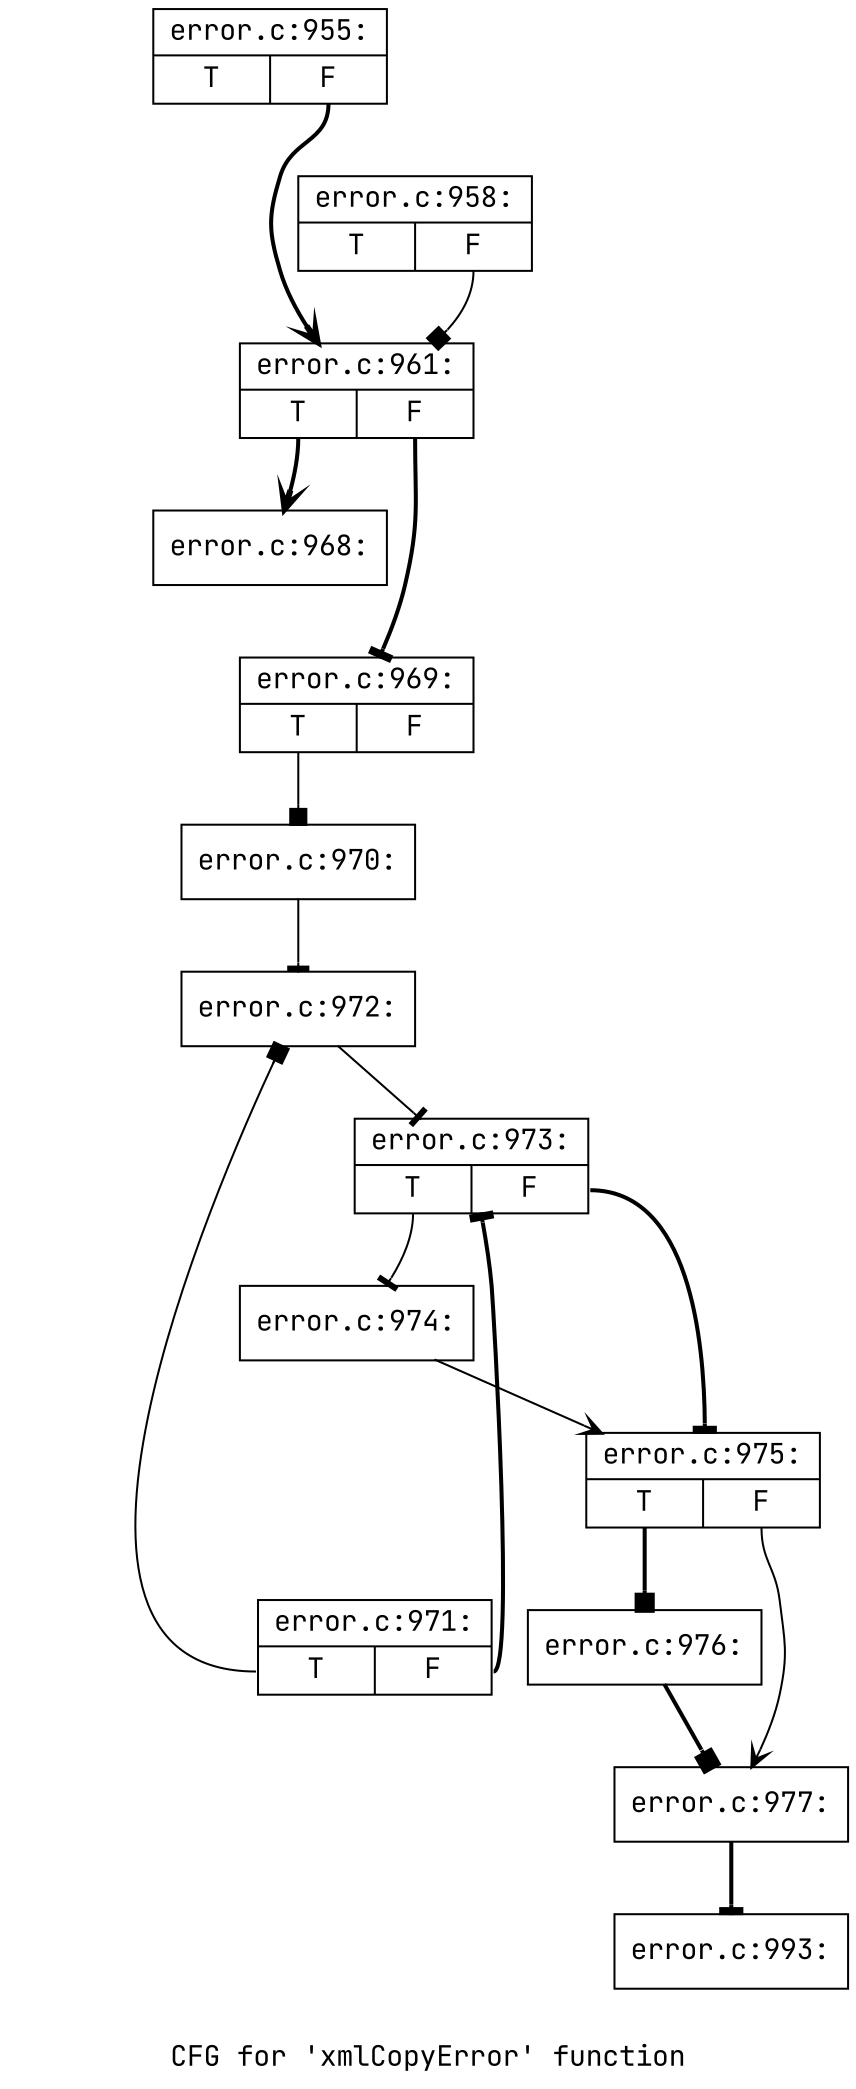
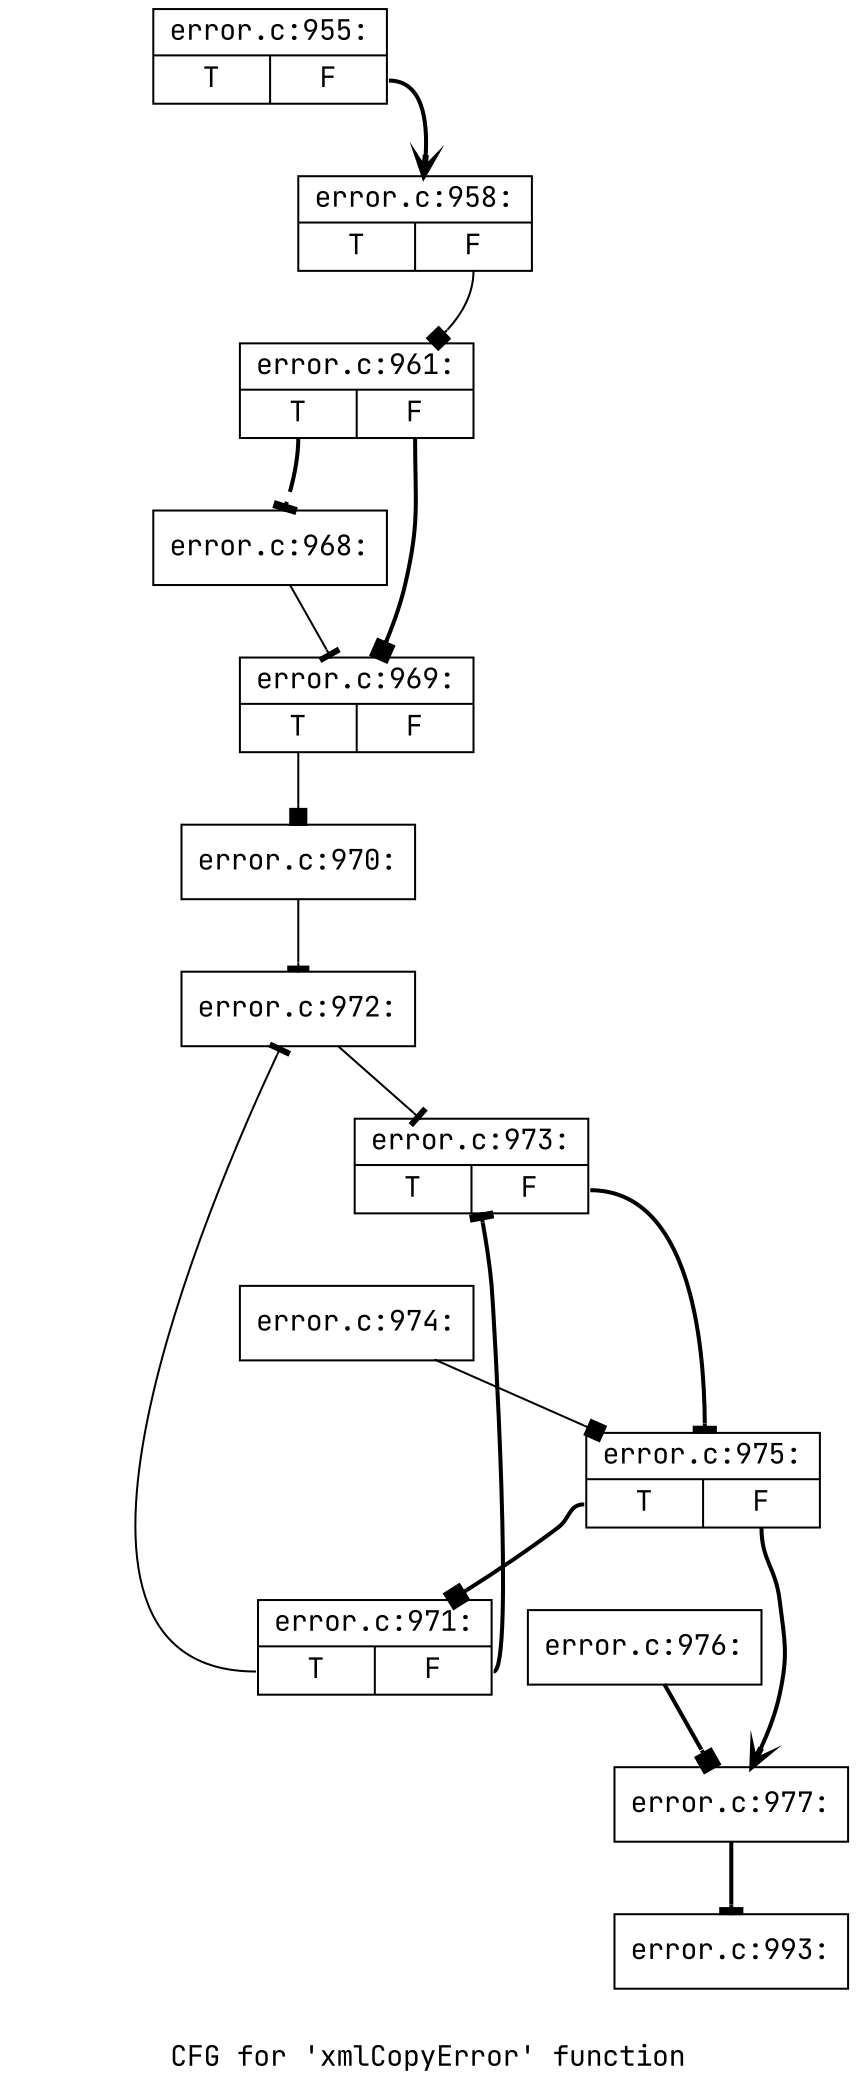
(272, 210) -> (422, 109)
(296, 465) -> (296, 465)
(413, 546) -> (413, 546)
none -> (308, 617)
(407, 1247) -> none
(156, 1387) -> (156, 1387)
(513, 1394) -> (513, 1394)
(645, 1559) -> (528, 1549)
(784, 1639) -> (784, 1639)
